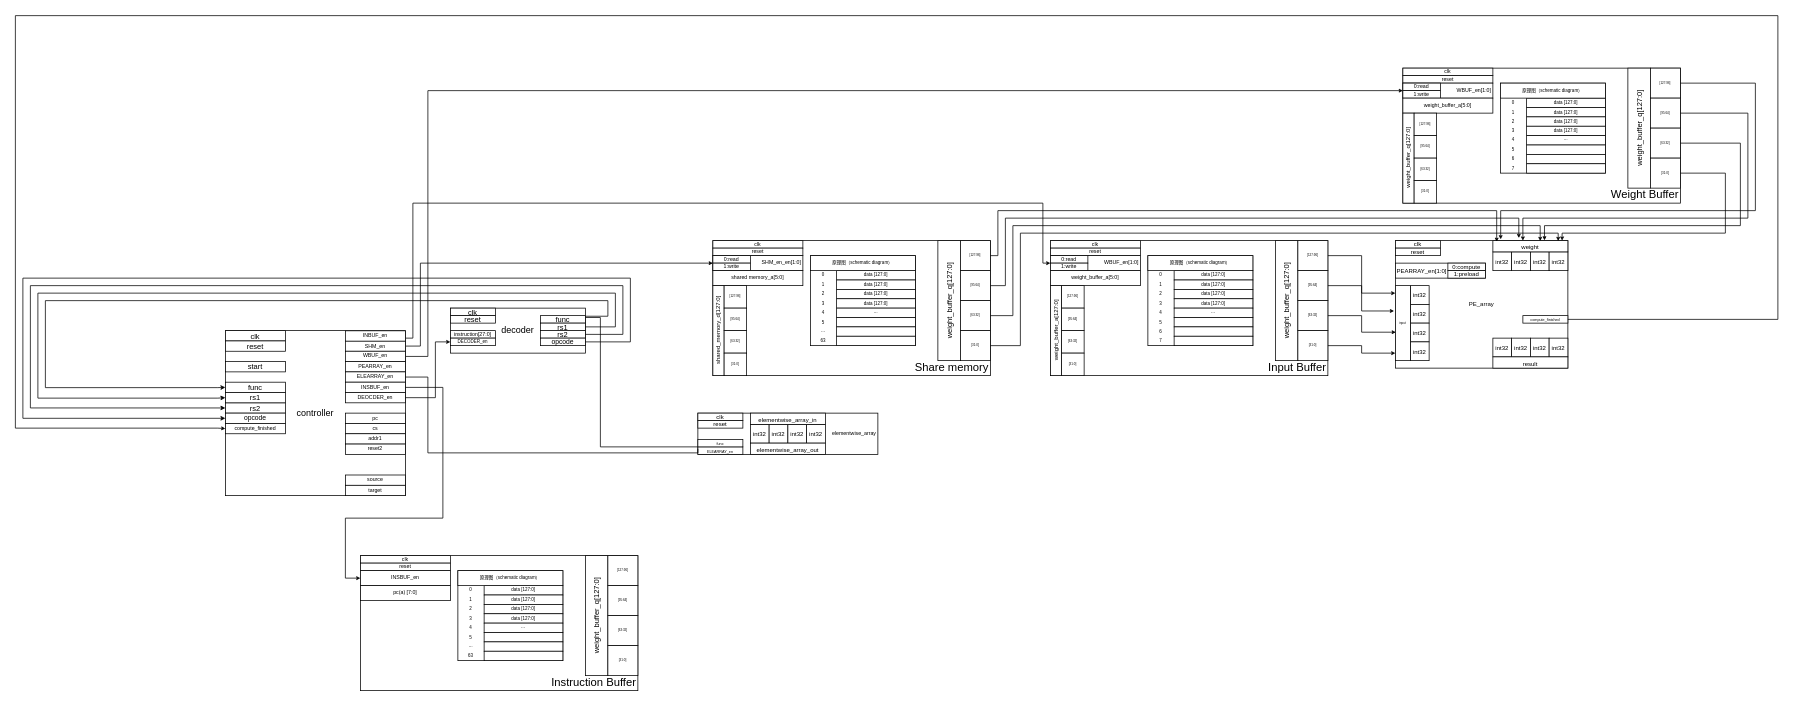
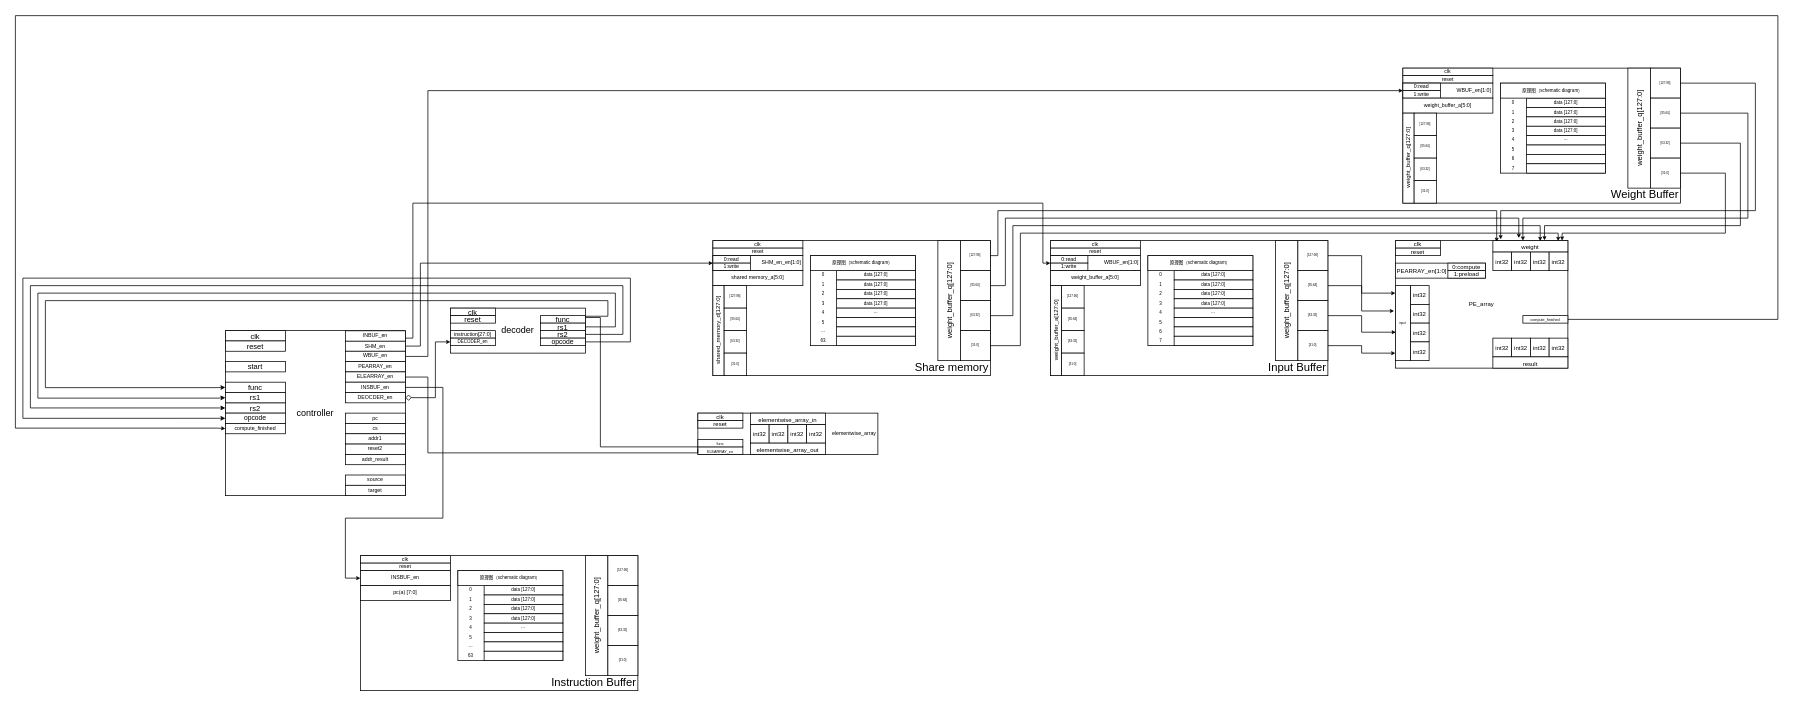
(409, 397) -> (412, 397)
none -> (375, 459)
